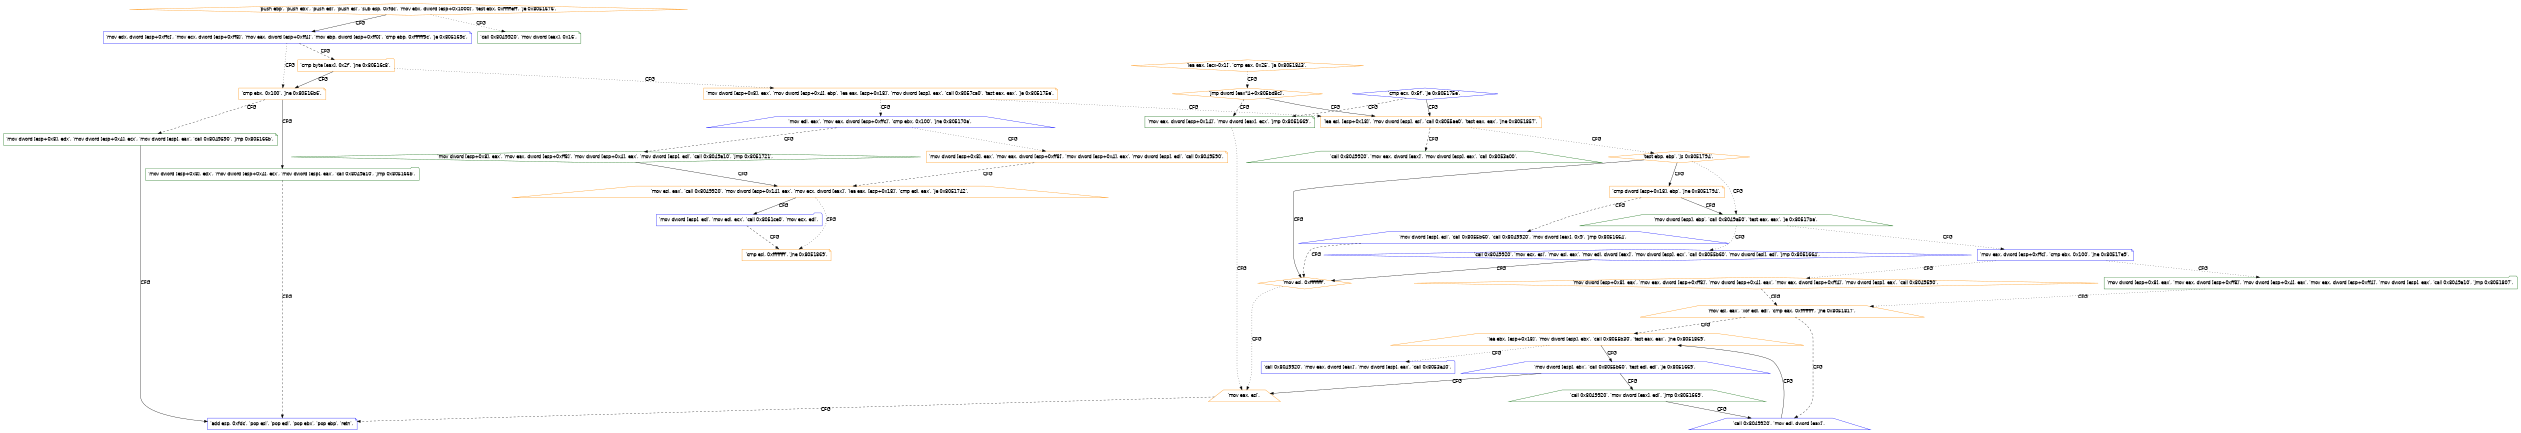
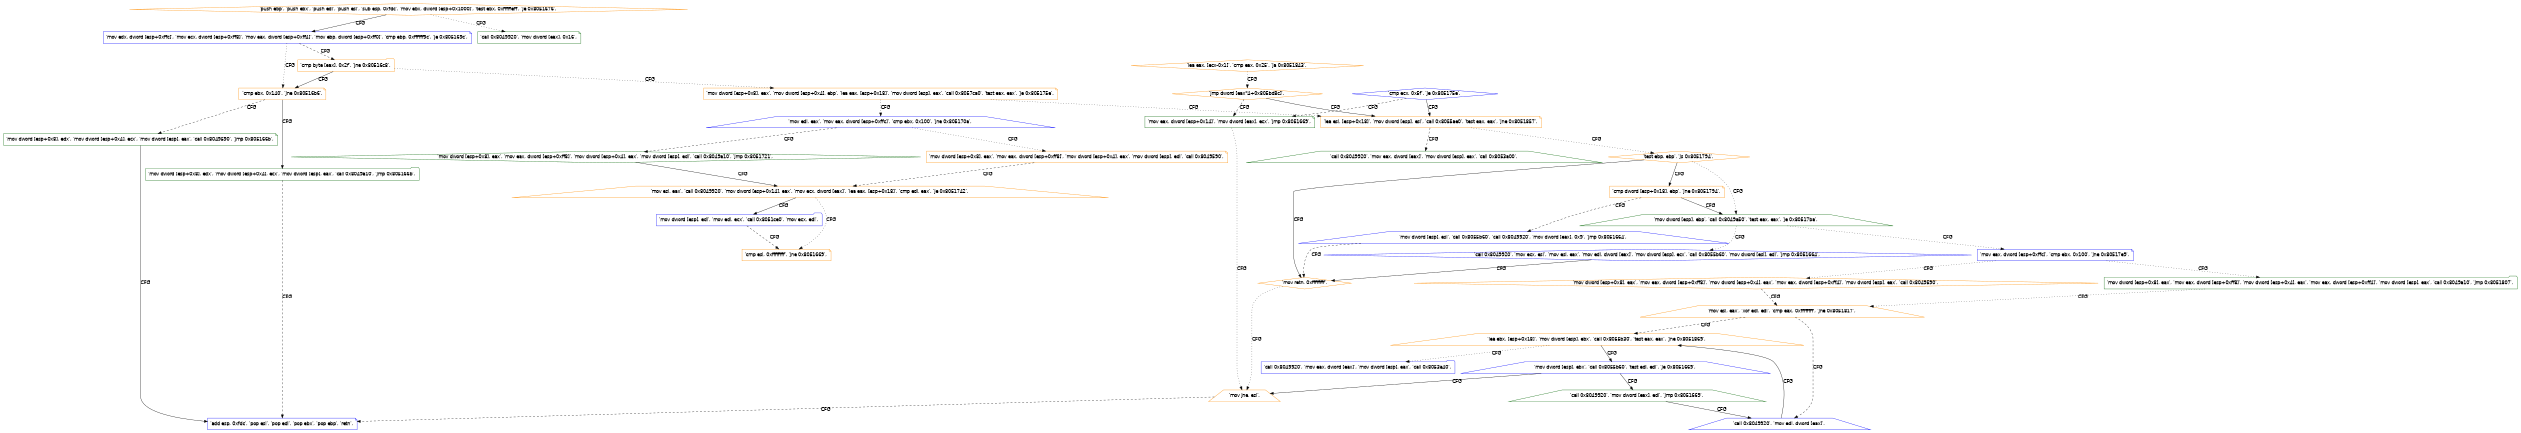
(282, 94) -> (282, 94)
(787, 255) -> (787, 255)
(1305, 283) -> (1305, 283)
(1244, 396) -> (1244, 396)
